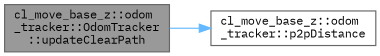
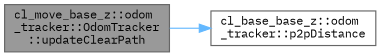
(293, 28) -> (293, 28)
